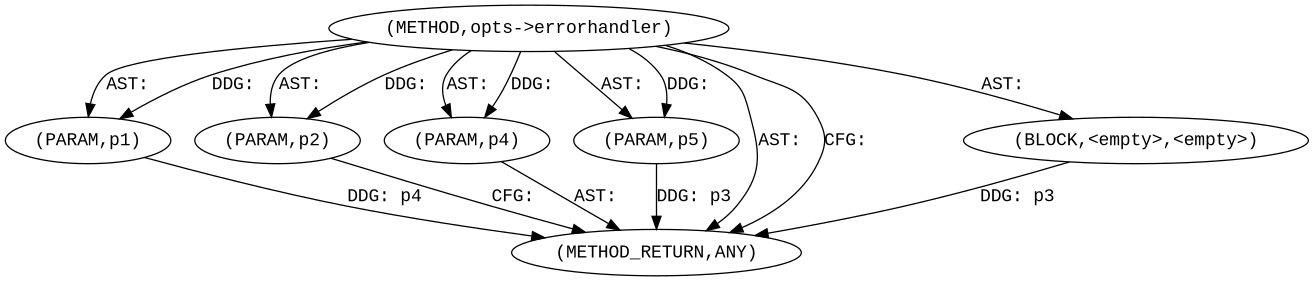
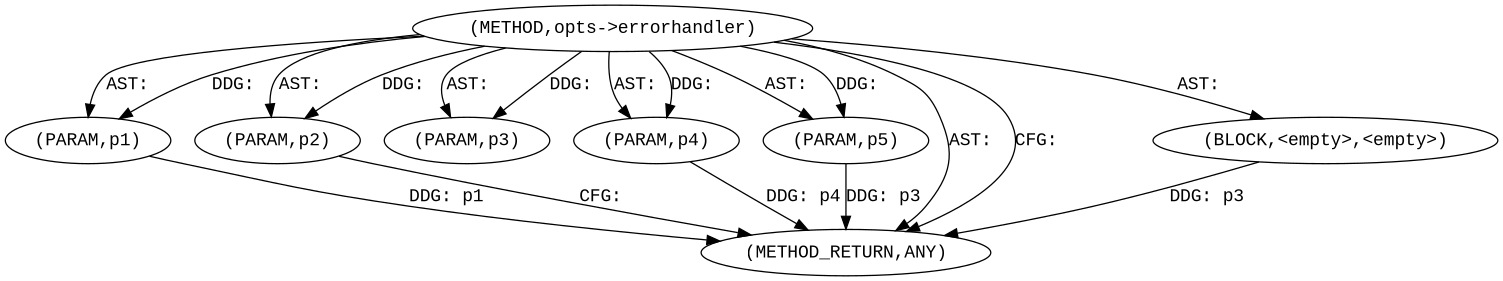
none -> (467, 140)
(385, 197) -> (446, 197)
(601, 197) -> (803, 197)
